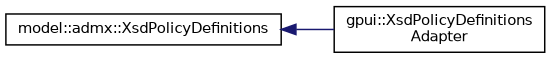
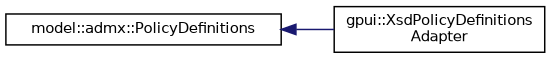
(144, 29) -> (144, 29)
